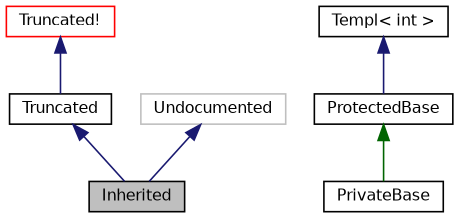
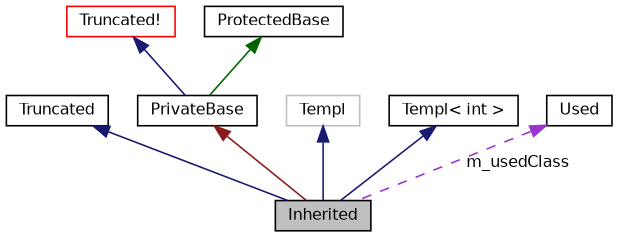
(60, 73) -> (165, 72)
(384, 73) -> (382, 168)
(213, 109) -> (323, 111)
none -> (579, 111)
none -> (266, 168)
